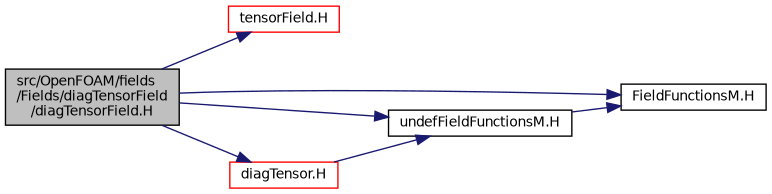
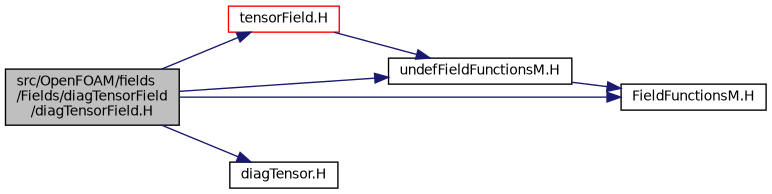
(375, 151) -> (375, 43)
(284, 175) -> (284, 175)
